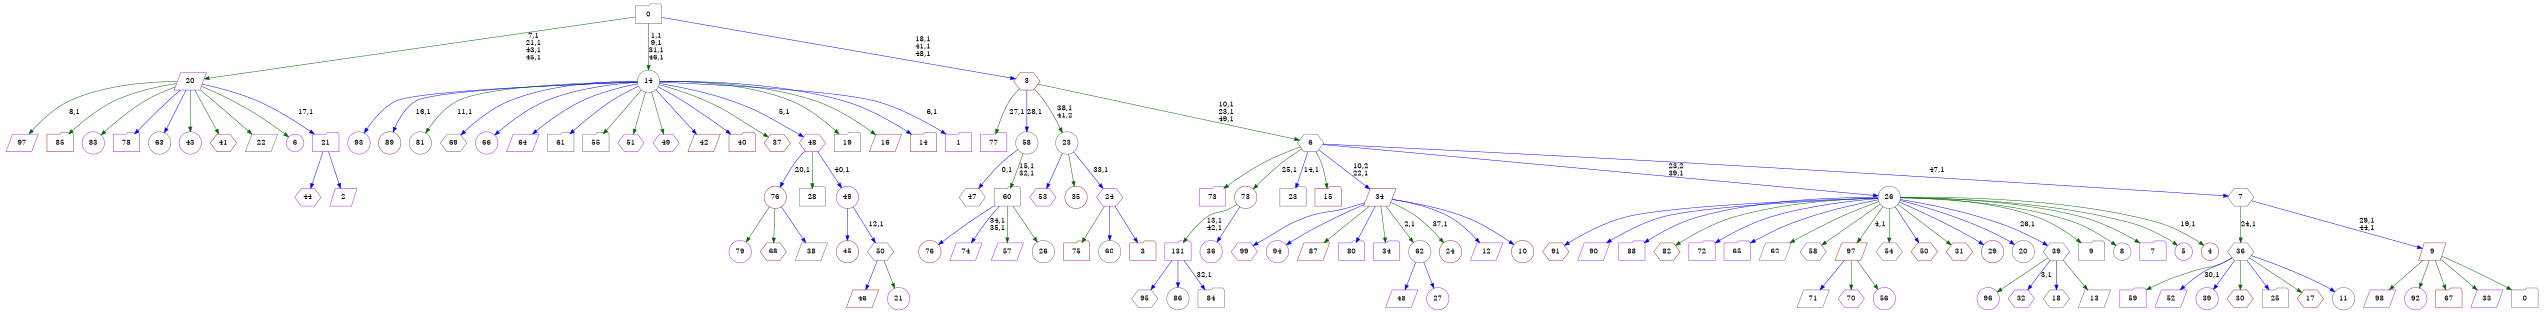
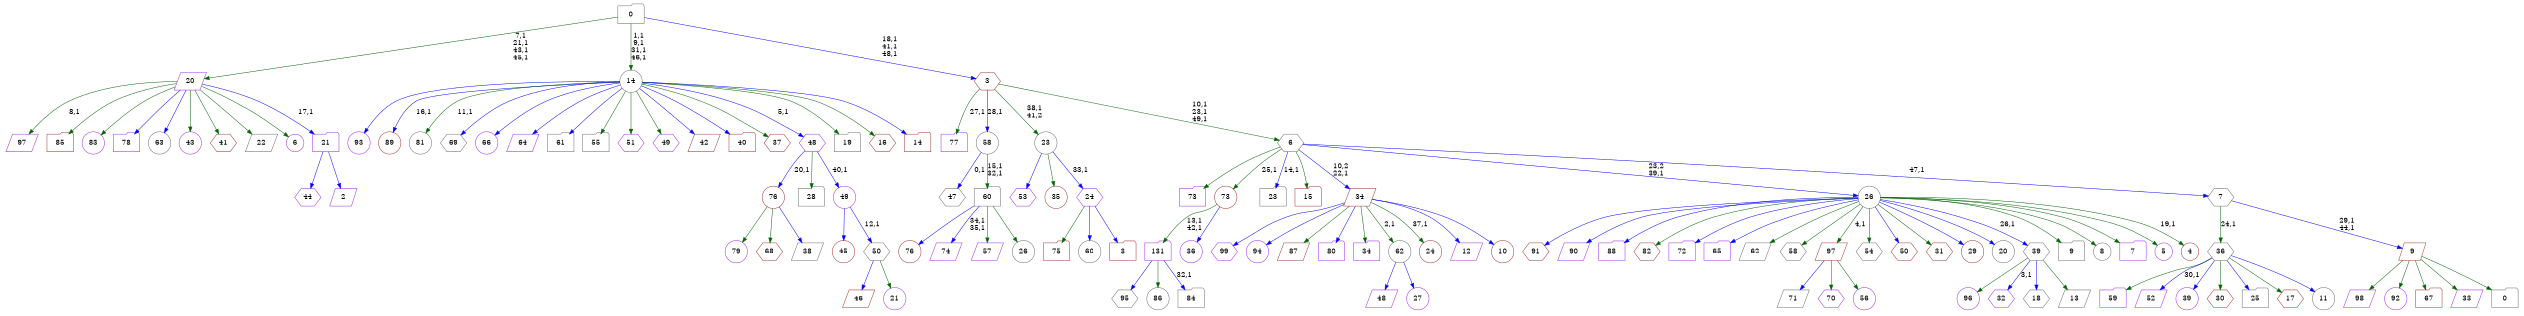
(885, 143) -> (883, 143)
(959, 143) -> none
(1178, 272) -> (1158, 272)
